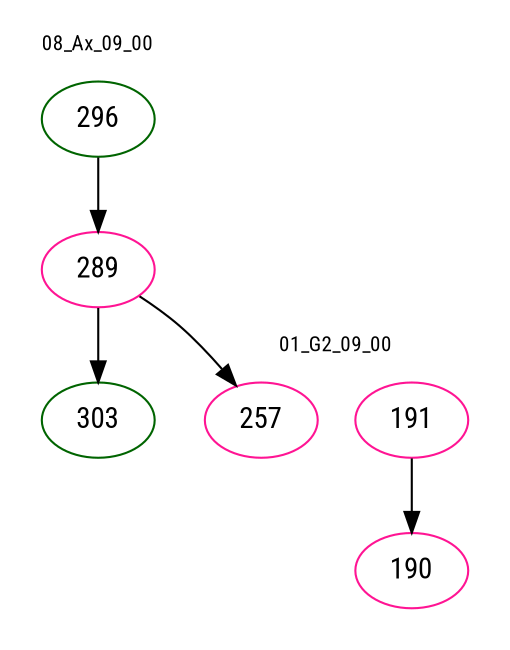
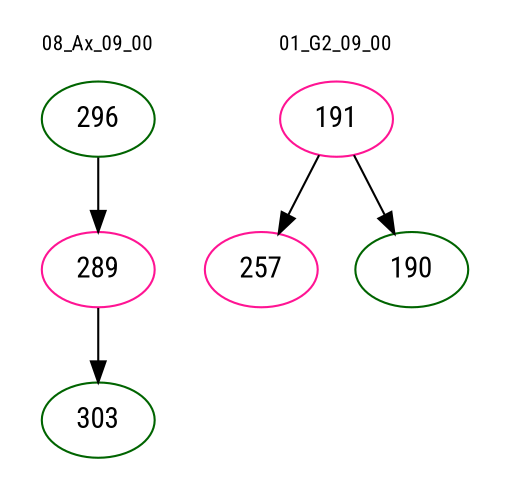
(201, 347) -> (304, 185)
(412, 571) -> (412, 270)
